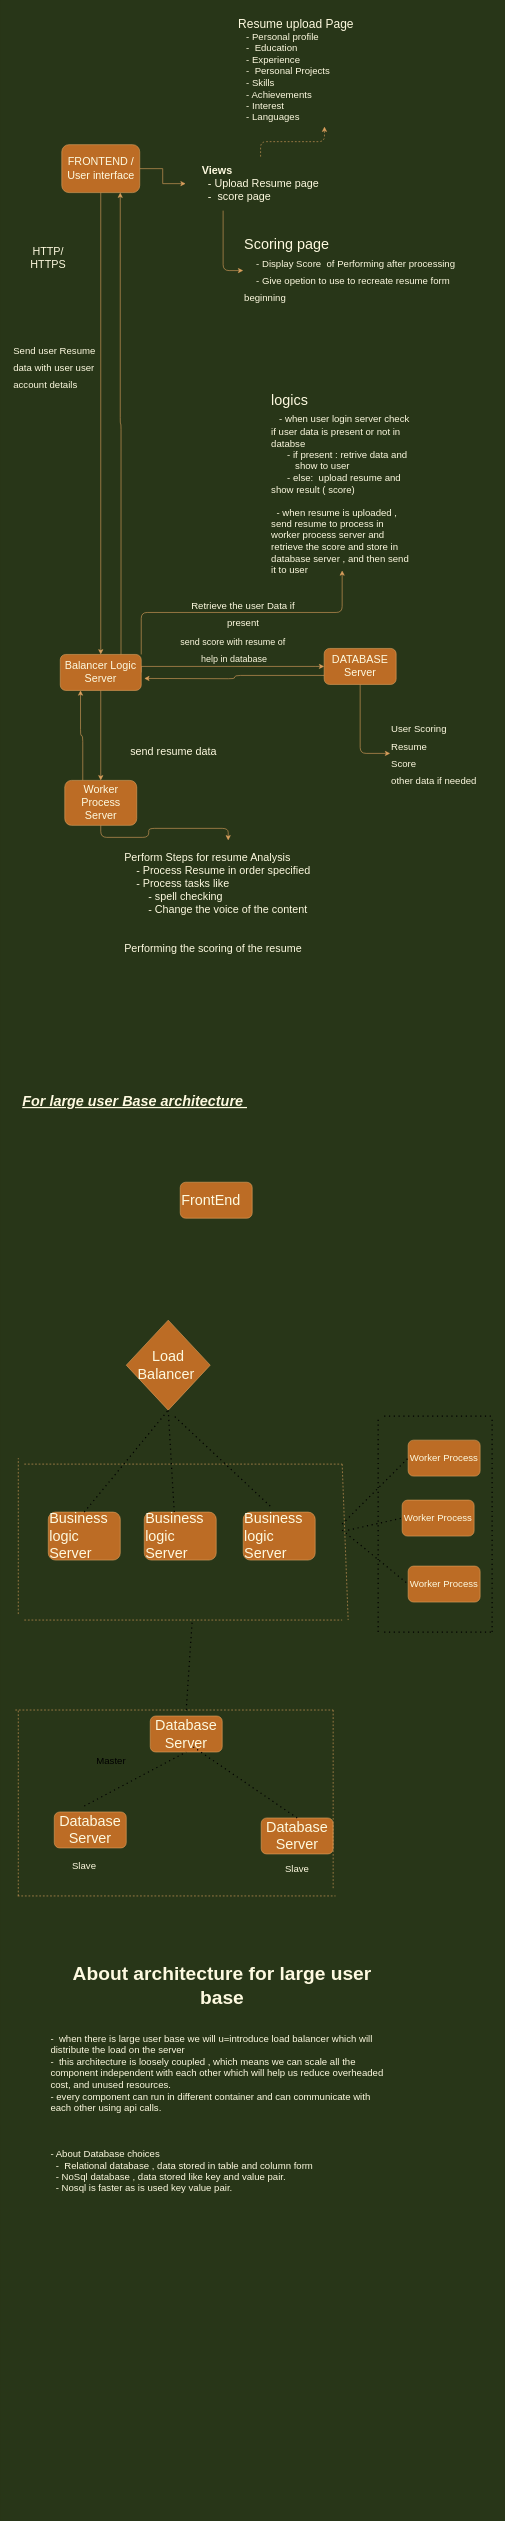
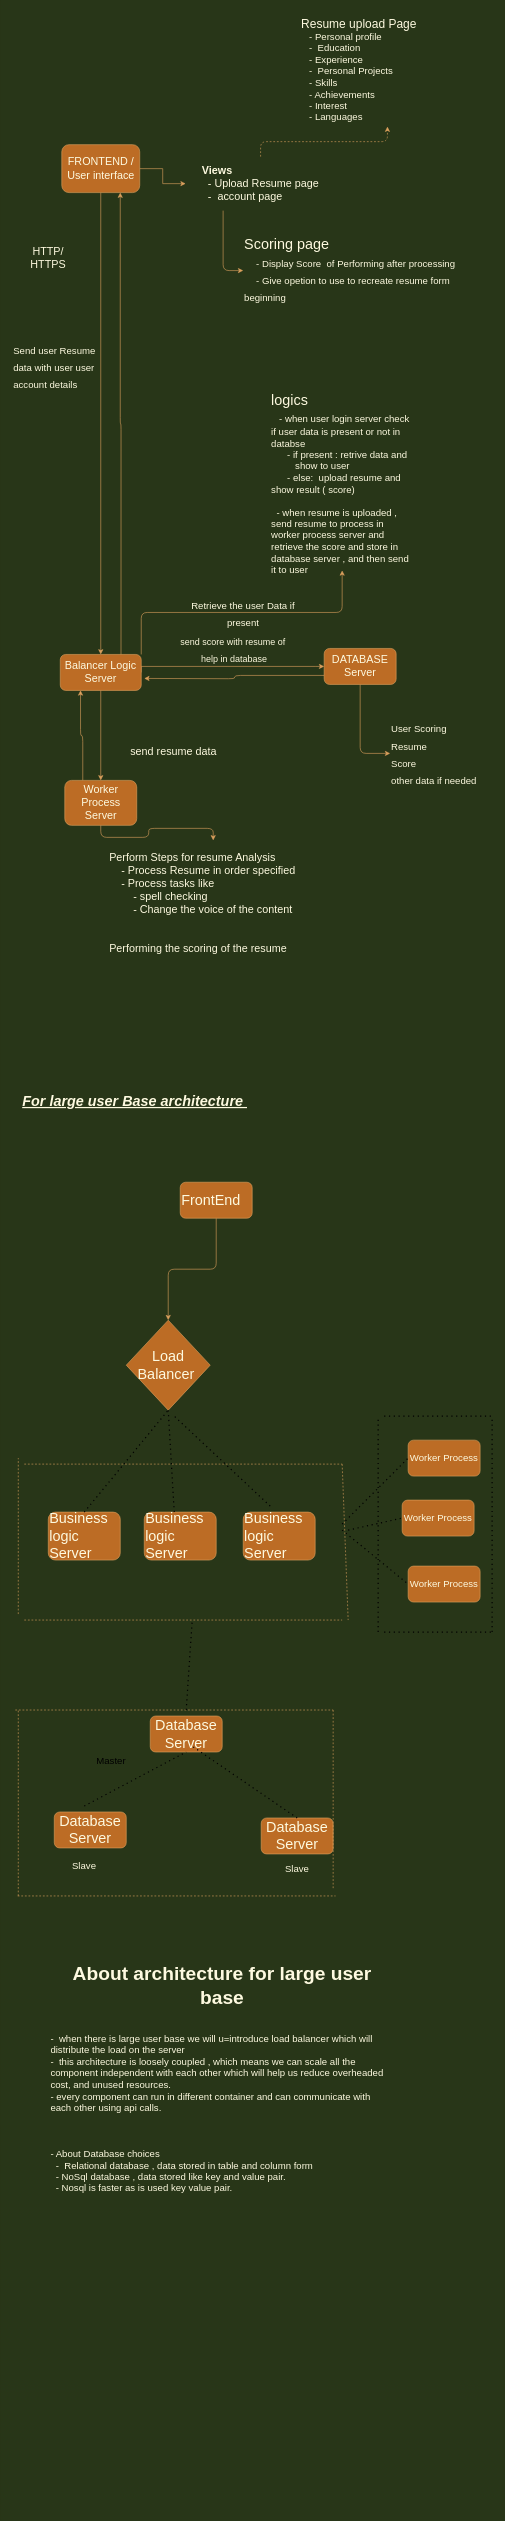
(325, 69) -> (388, 69)
(261, 183) -> (261, 183)
(228, 903) -> (213, 903)
none -> (170, 1271)
